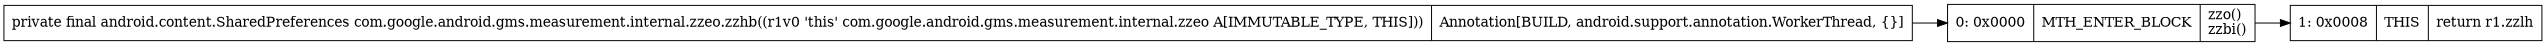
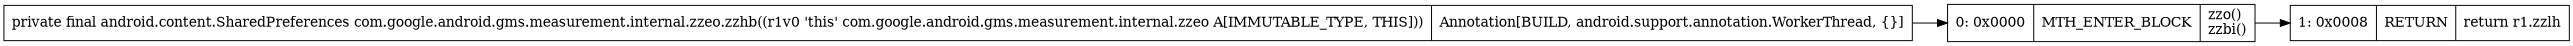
(2402, 23) -> (2416, 23)
